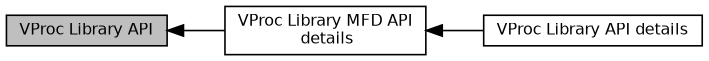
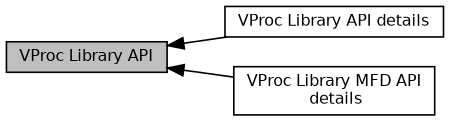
(463, 31) -> (206, 40)
